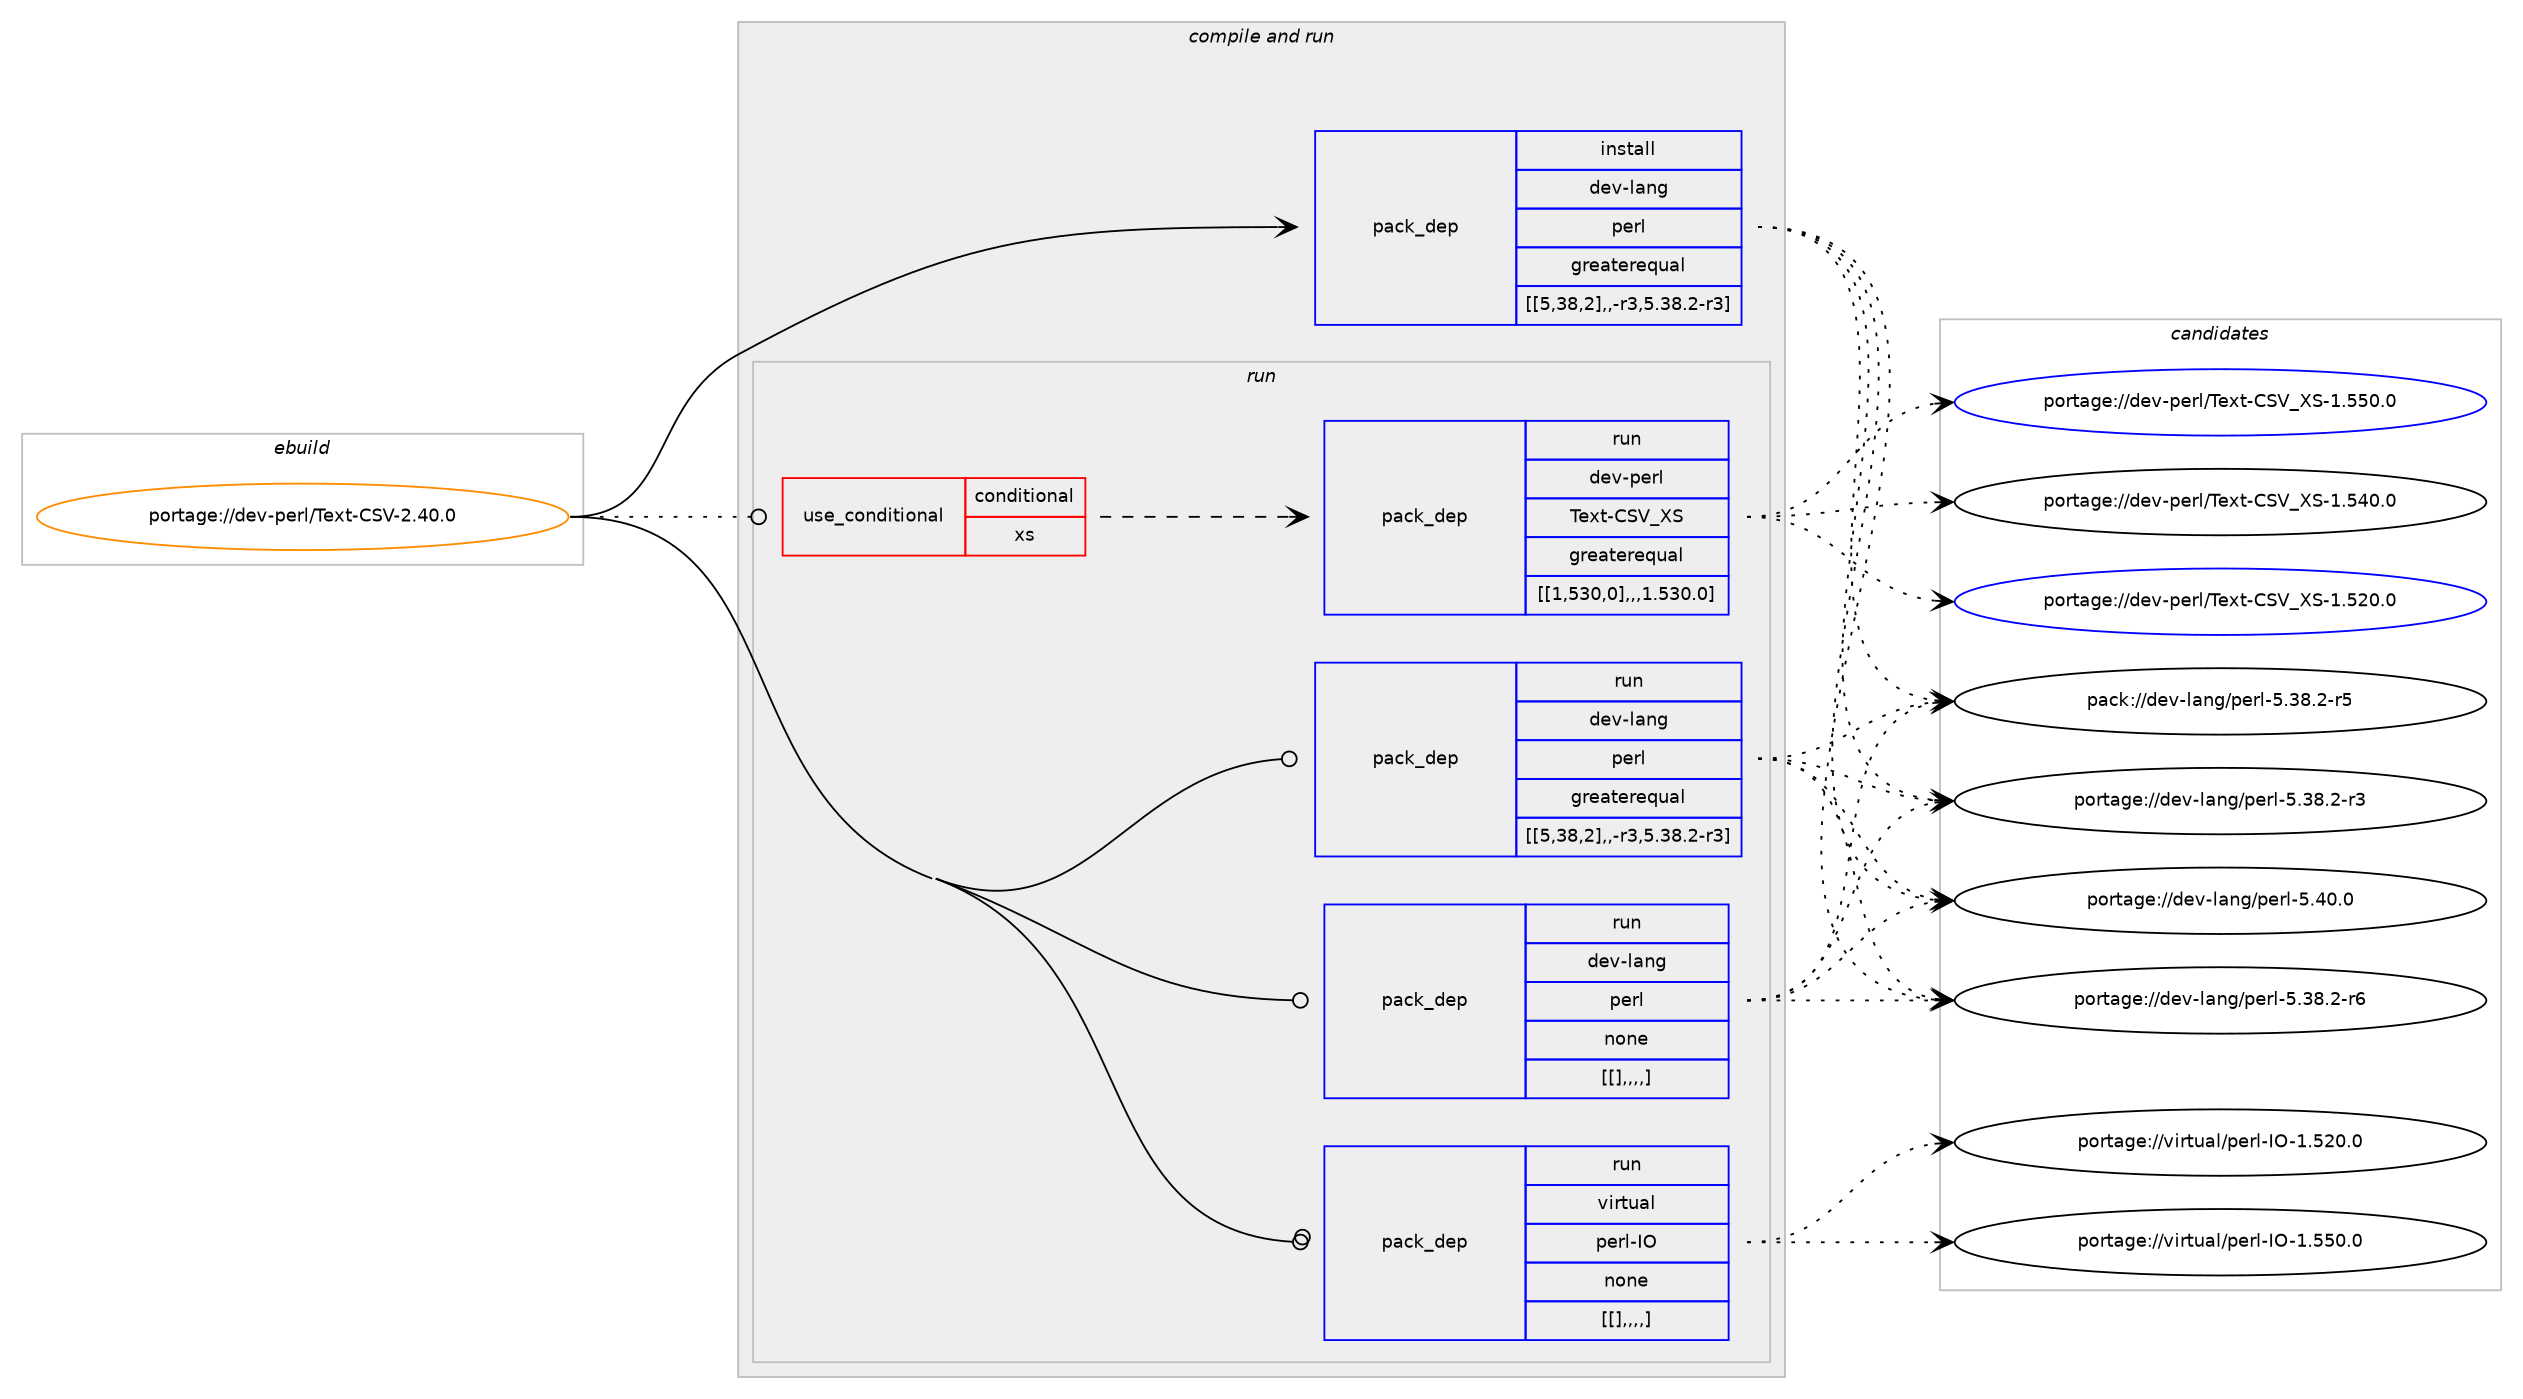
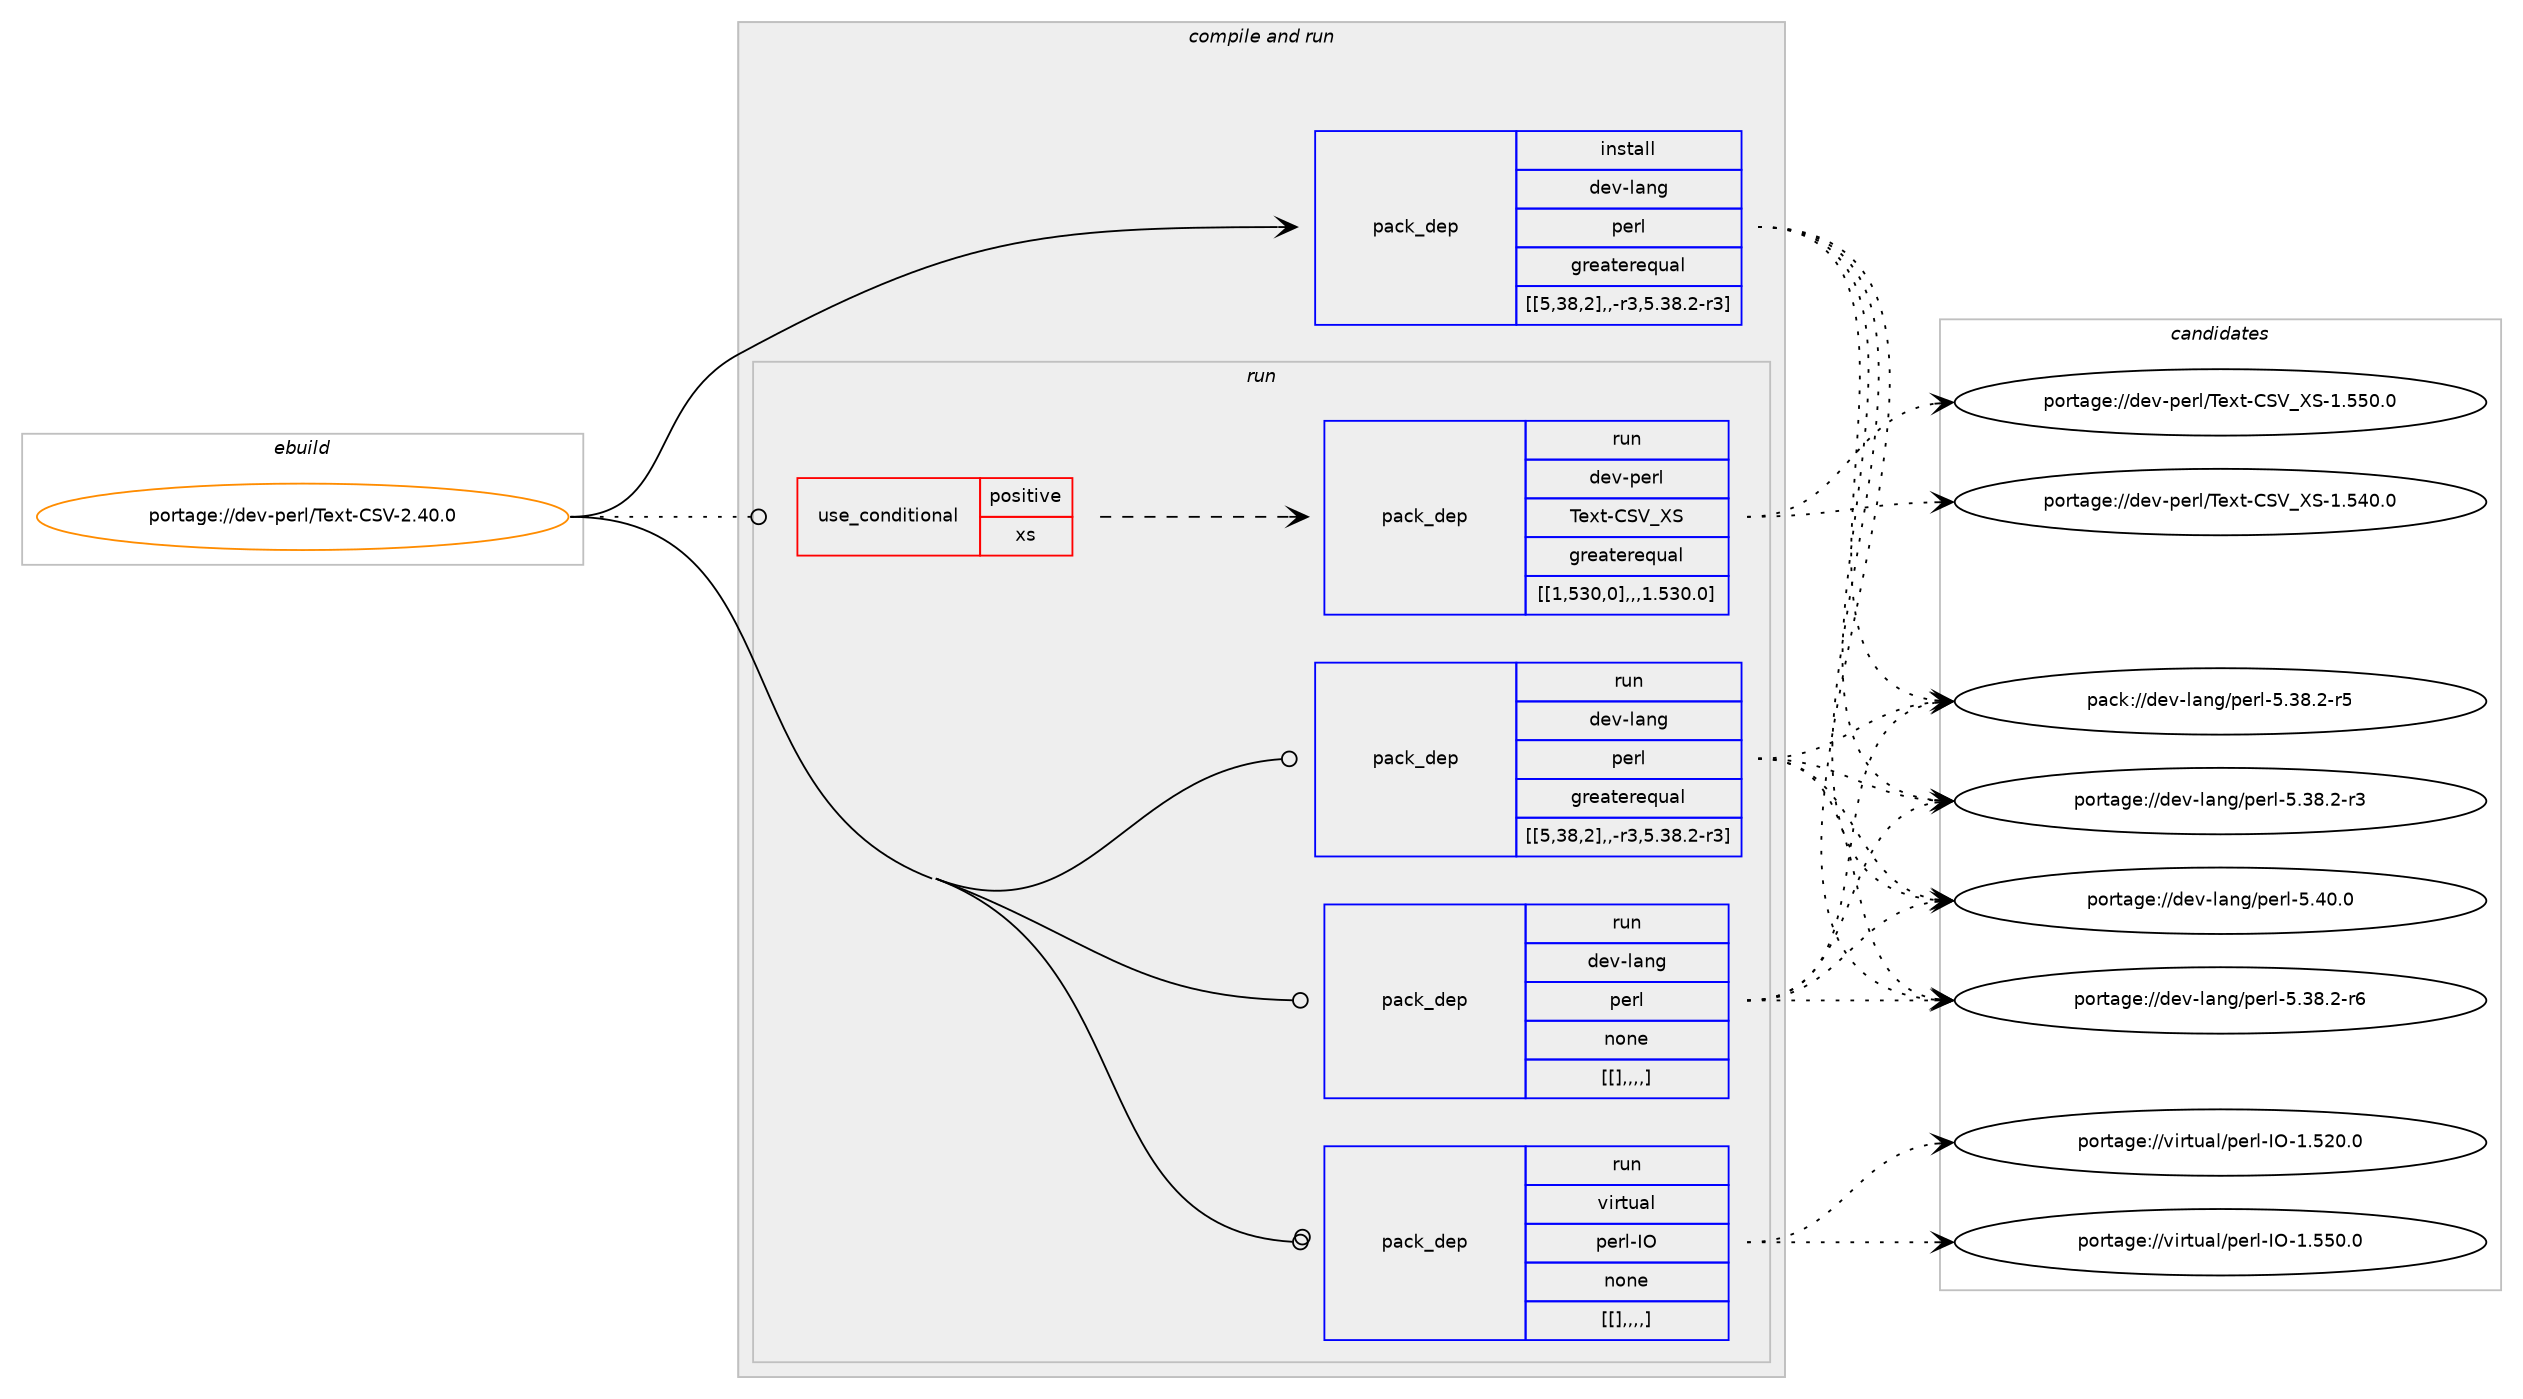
(2221, 402) -> (2221, 402)
(1025, 497) -> (1026, 497)
(2221, 602) -> none
